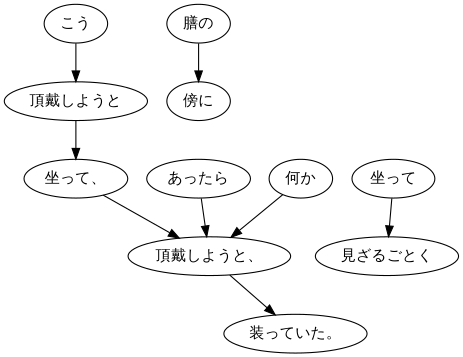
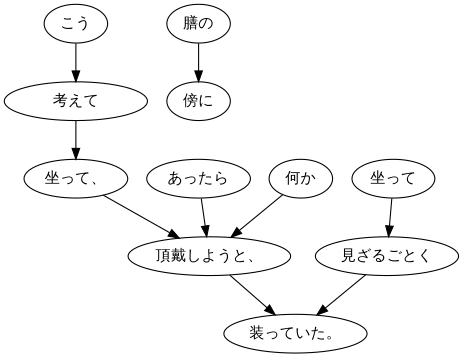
(76, 101) -> (76, 101)
none -> (345, 291)
